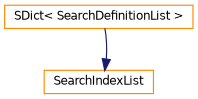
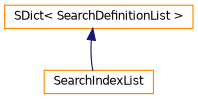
(107, 44) -> (91, 55)
